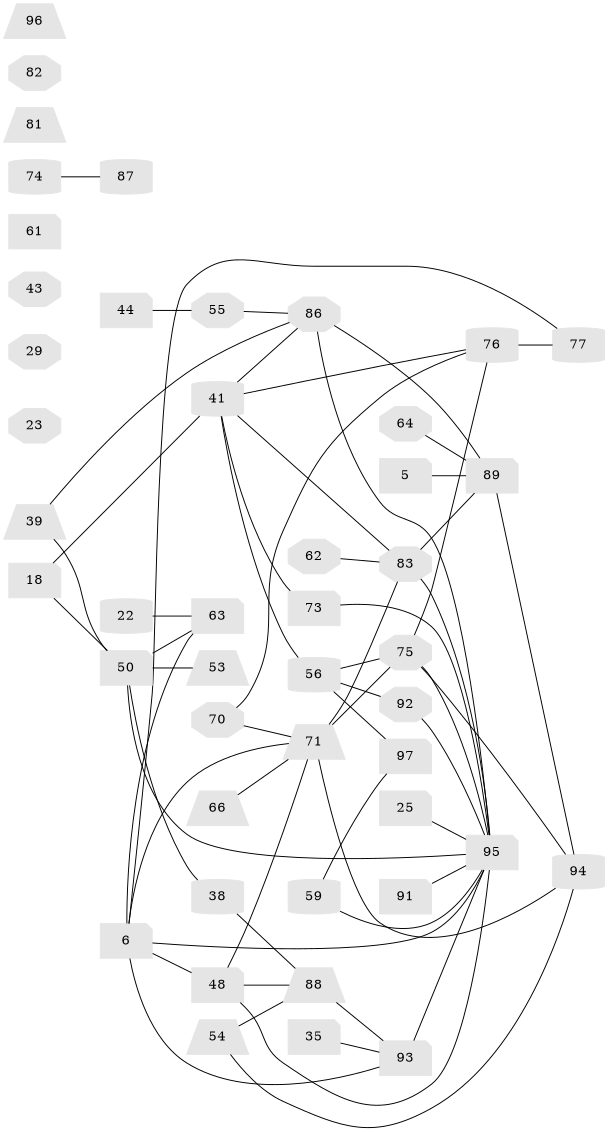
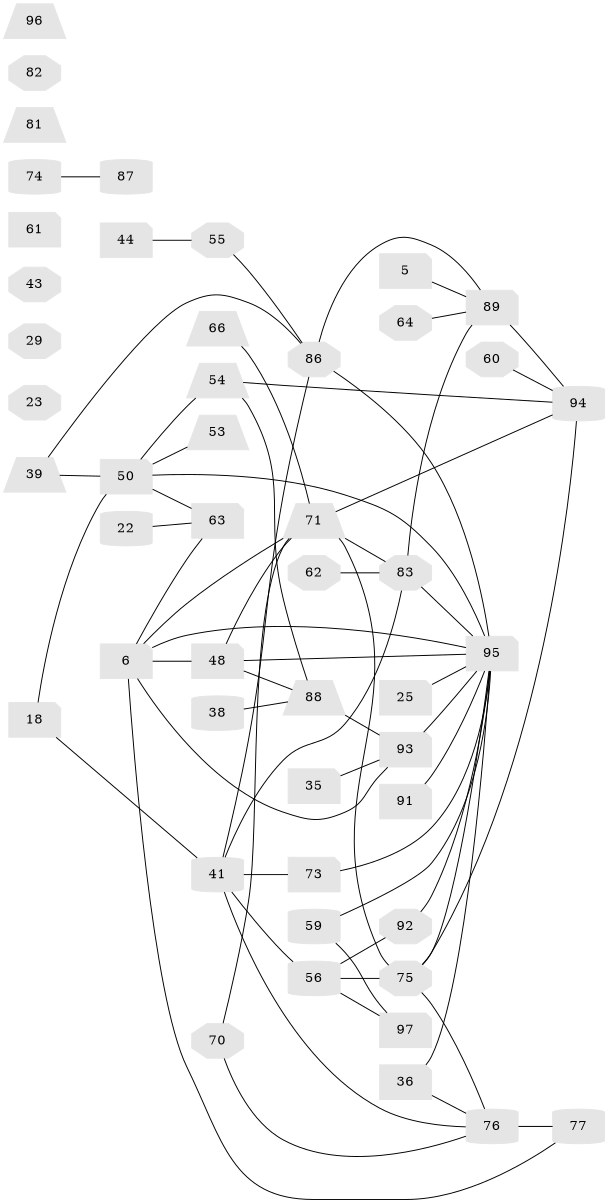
none -> (492, 359)
(167, 826) -> (167, 428)
none -> (406, 1082)
